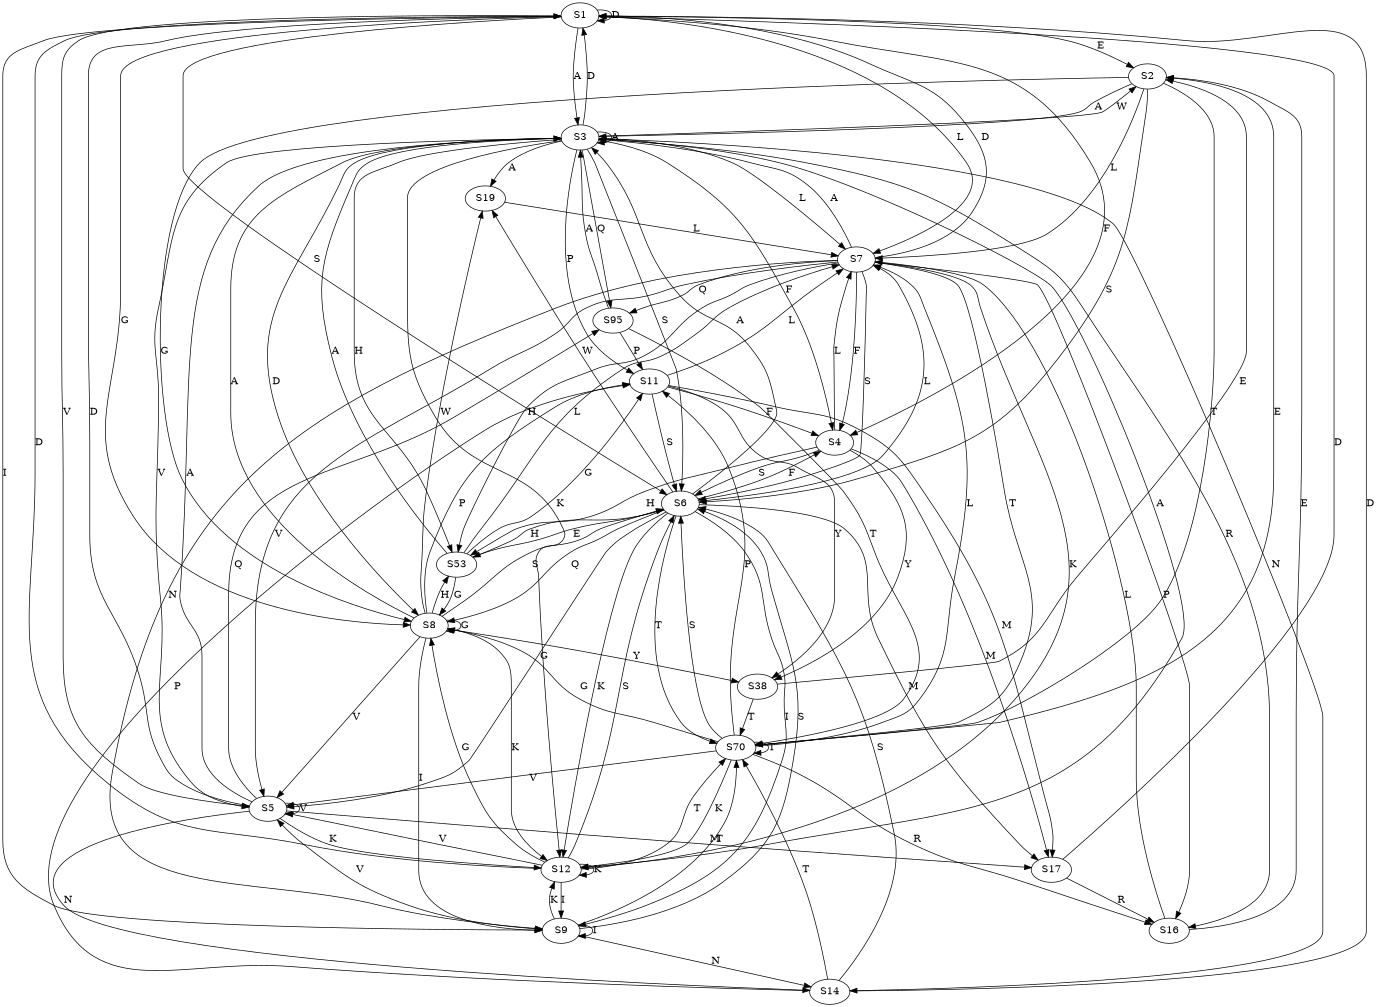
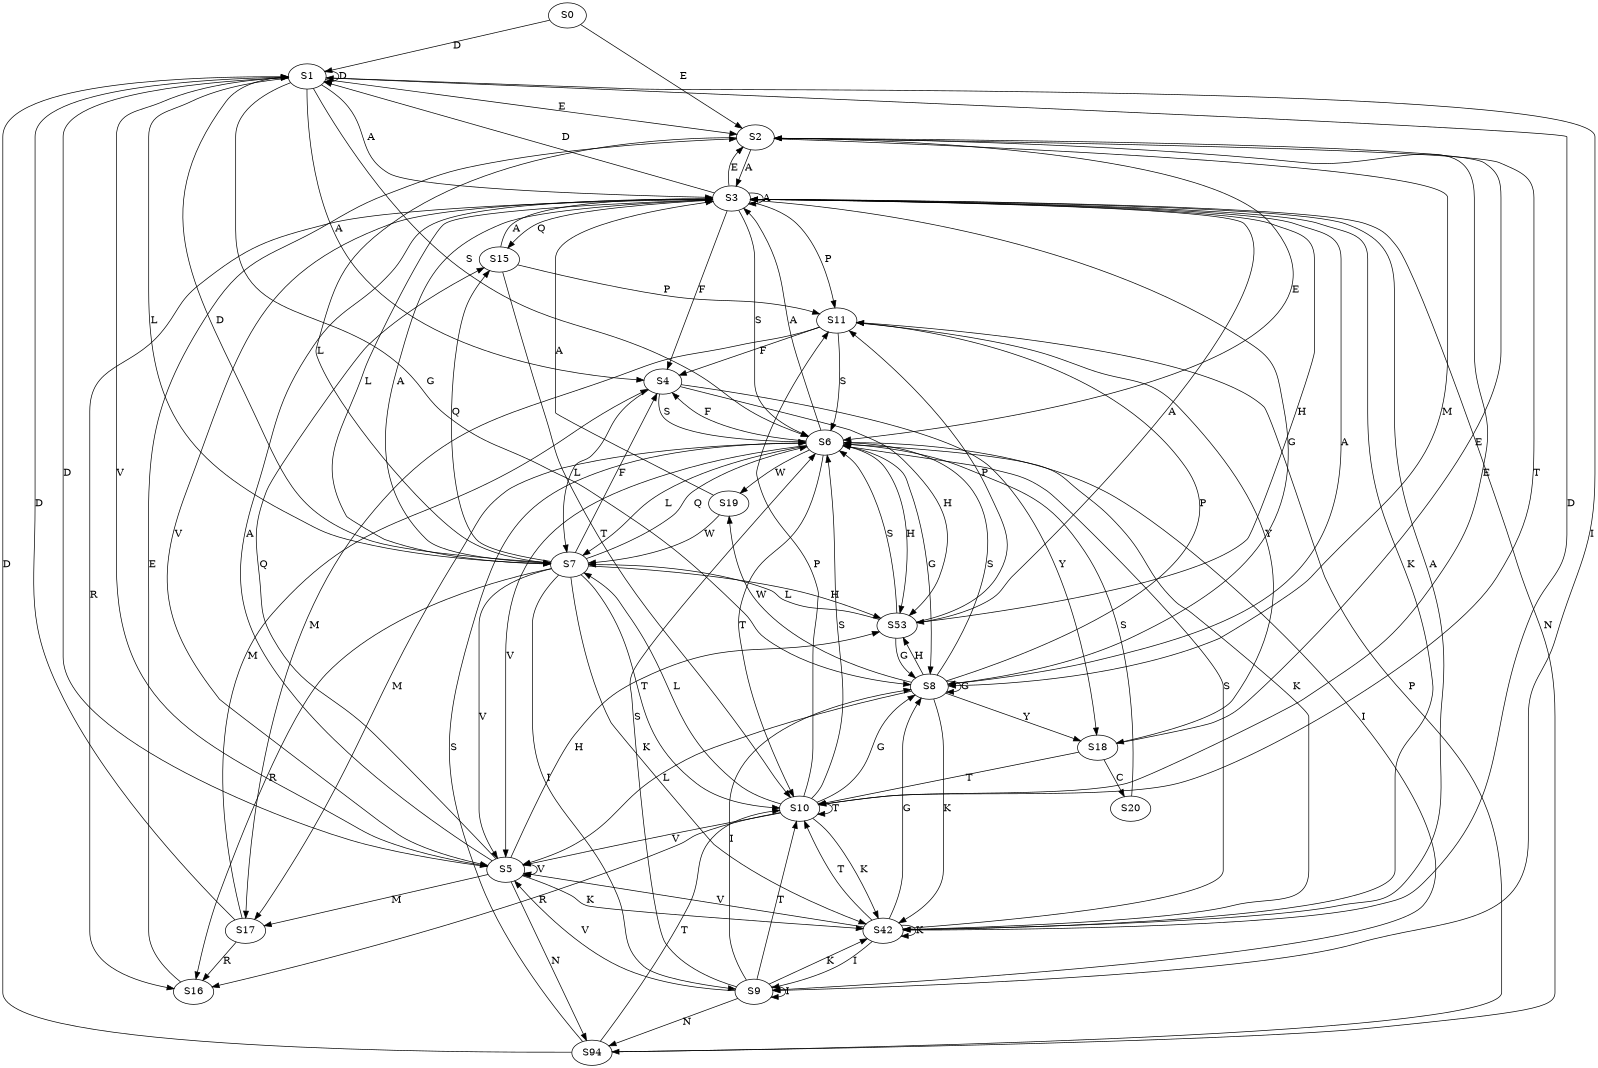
none -> (567, 15)
(1122, 107) -> (735, 168)
(524, 154) -> (556, 341)
(696, 229) -> (709, 534)
(1107, 229) -> (339, 229)
(1109, 290) -> (1296, 290)
(613, 321) -> (499, 260)
(757, 333) -> none
(165, 351) -> (1447, 412)
(276, 382) -> (1292, 443)
(868, 382) -> (698, 504)
(588, 473) -> (985, 473)
(577, 534) -> (890, 534)
(1114, 555) -> none
(575, 565) -> (932, 565)
(173, 595) -> (548, 778)
(1166, 595) -> (272, 778)
(975, 633) -> (314, 573)
(544, 656) -> (510, 656)
none -> (646, 677)
(758, 687) -> (1098, 748)
(356, 717) -> (666, 778)
(736, 748) -> (800, 809)
none -> (1131, 809)
(419, 816) -> (732, 793)
(561, 870) -> (883, 931)
(830, 992) -> (592, 1053)
